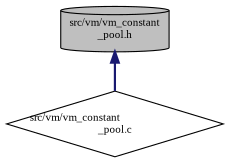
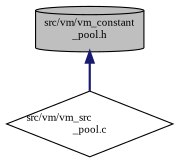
(115, 124) -> (90, 124)
